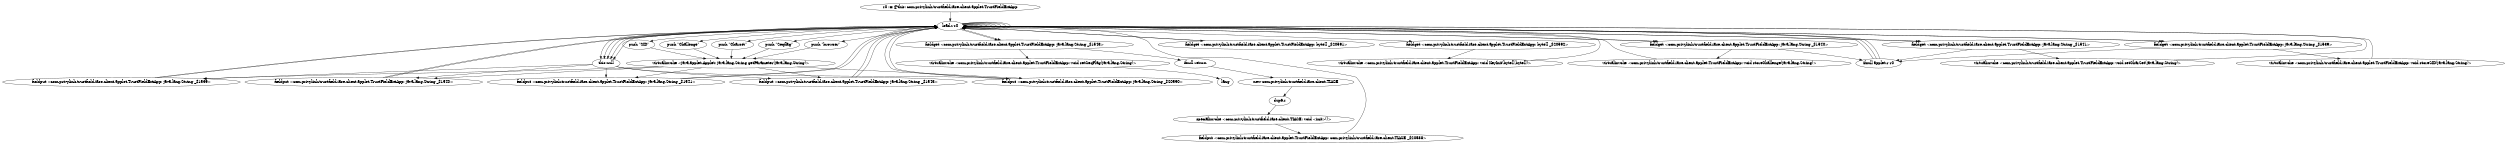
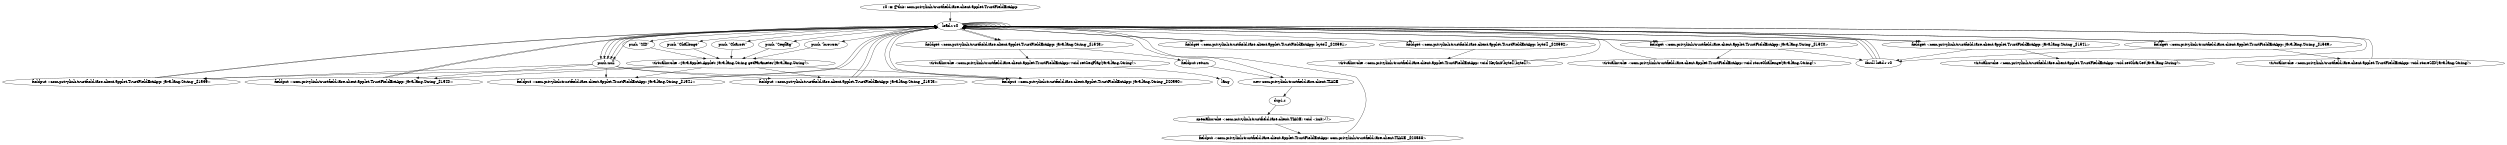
none -> (1134, 39)
(606, 63) -> (606, 63)
(1195, 63) -> (1195, 63)
(1878, 63) -> (1878, 63)
(1280, 101) -> (1280, 101)
